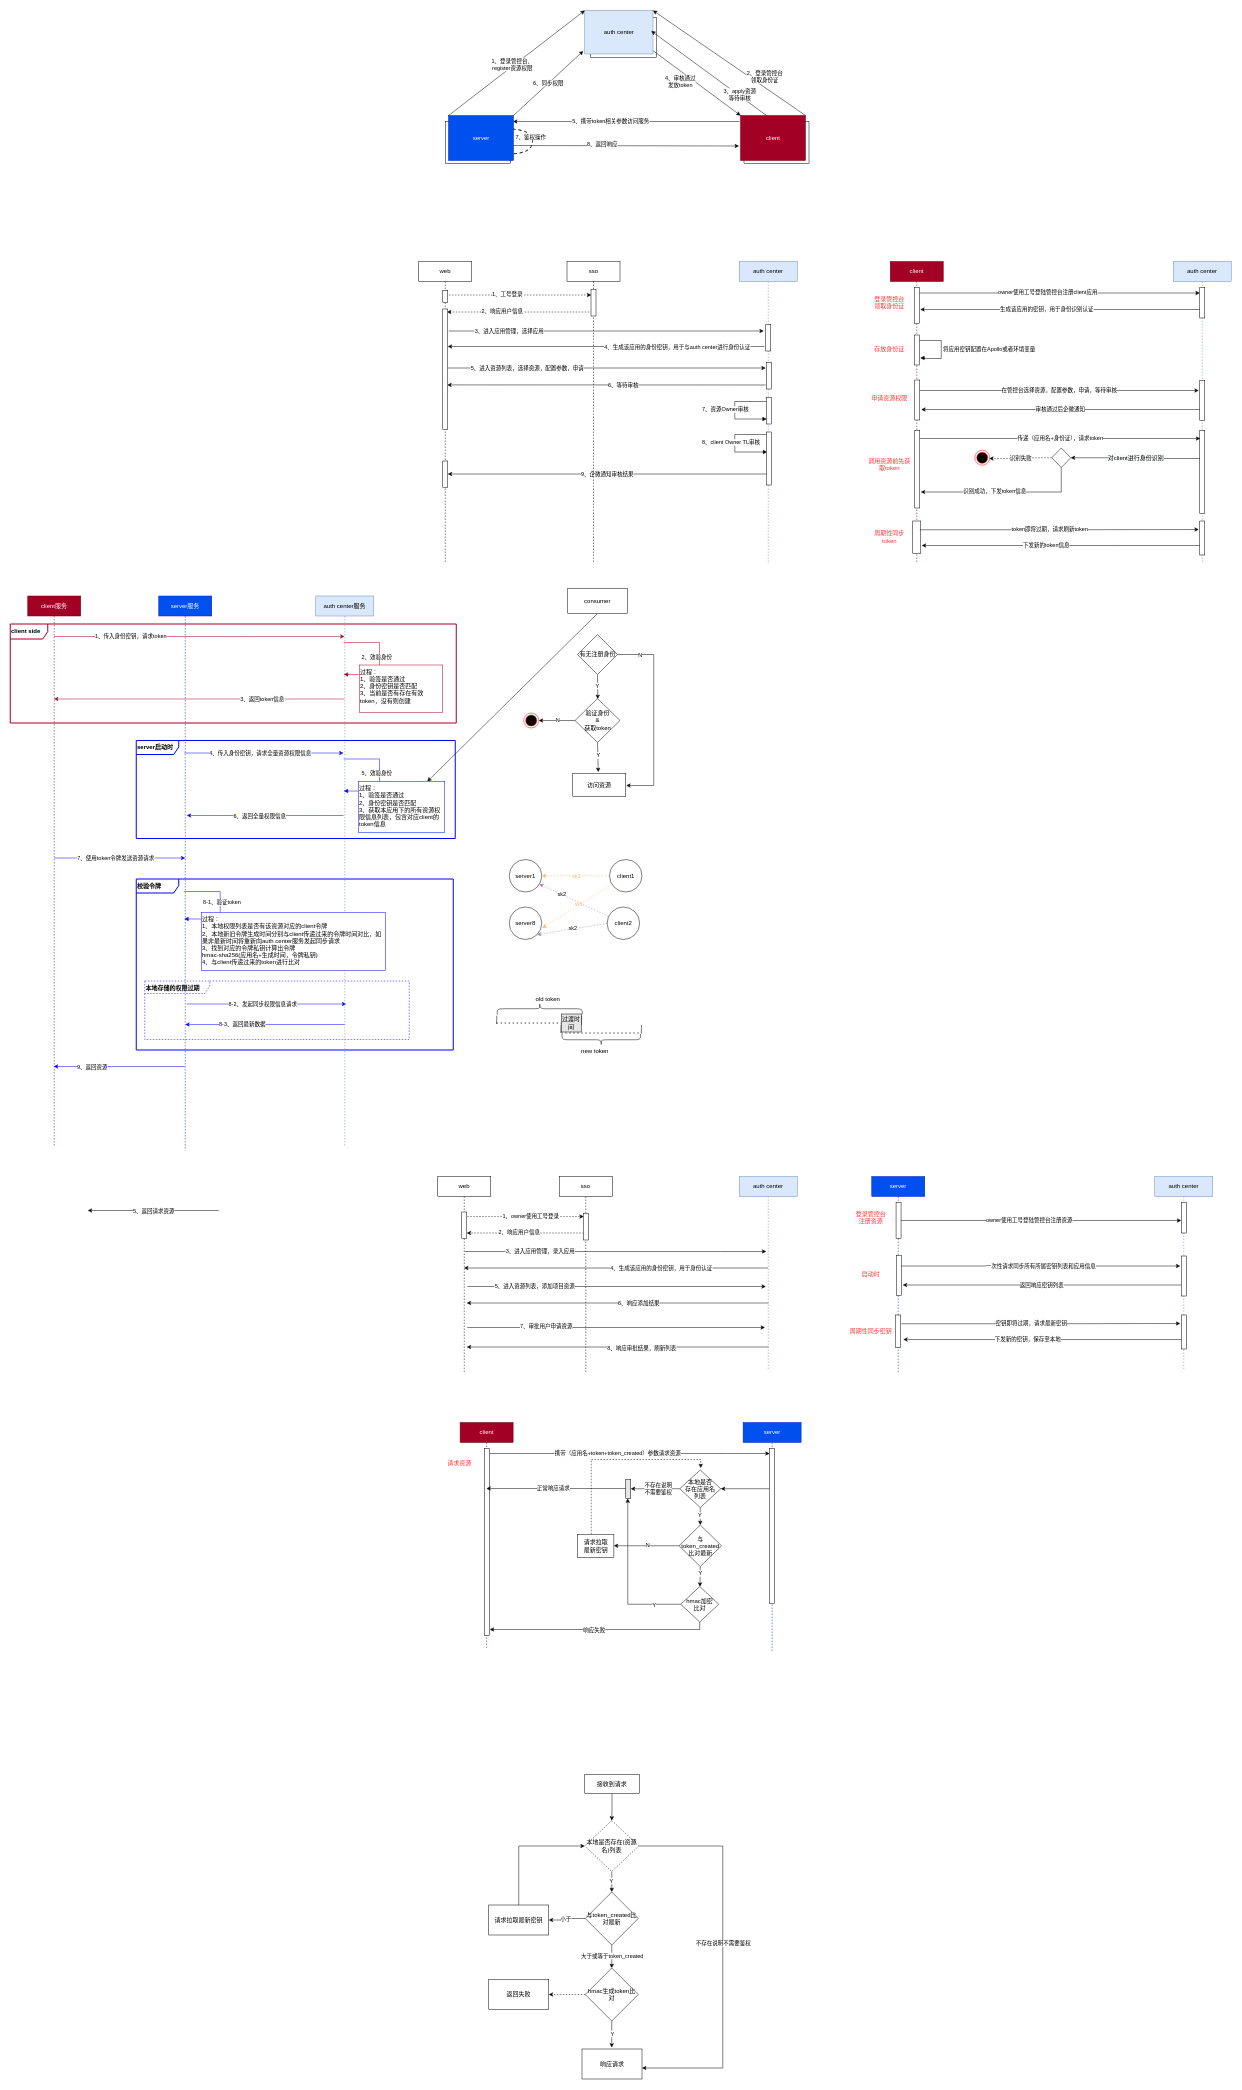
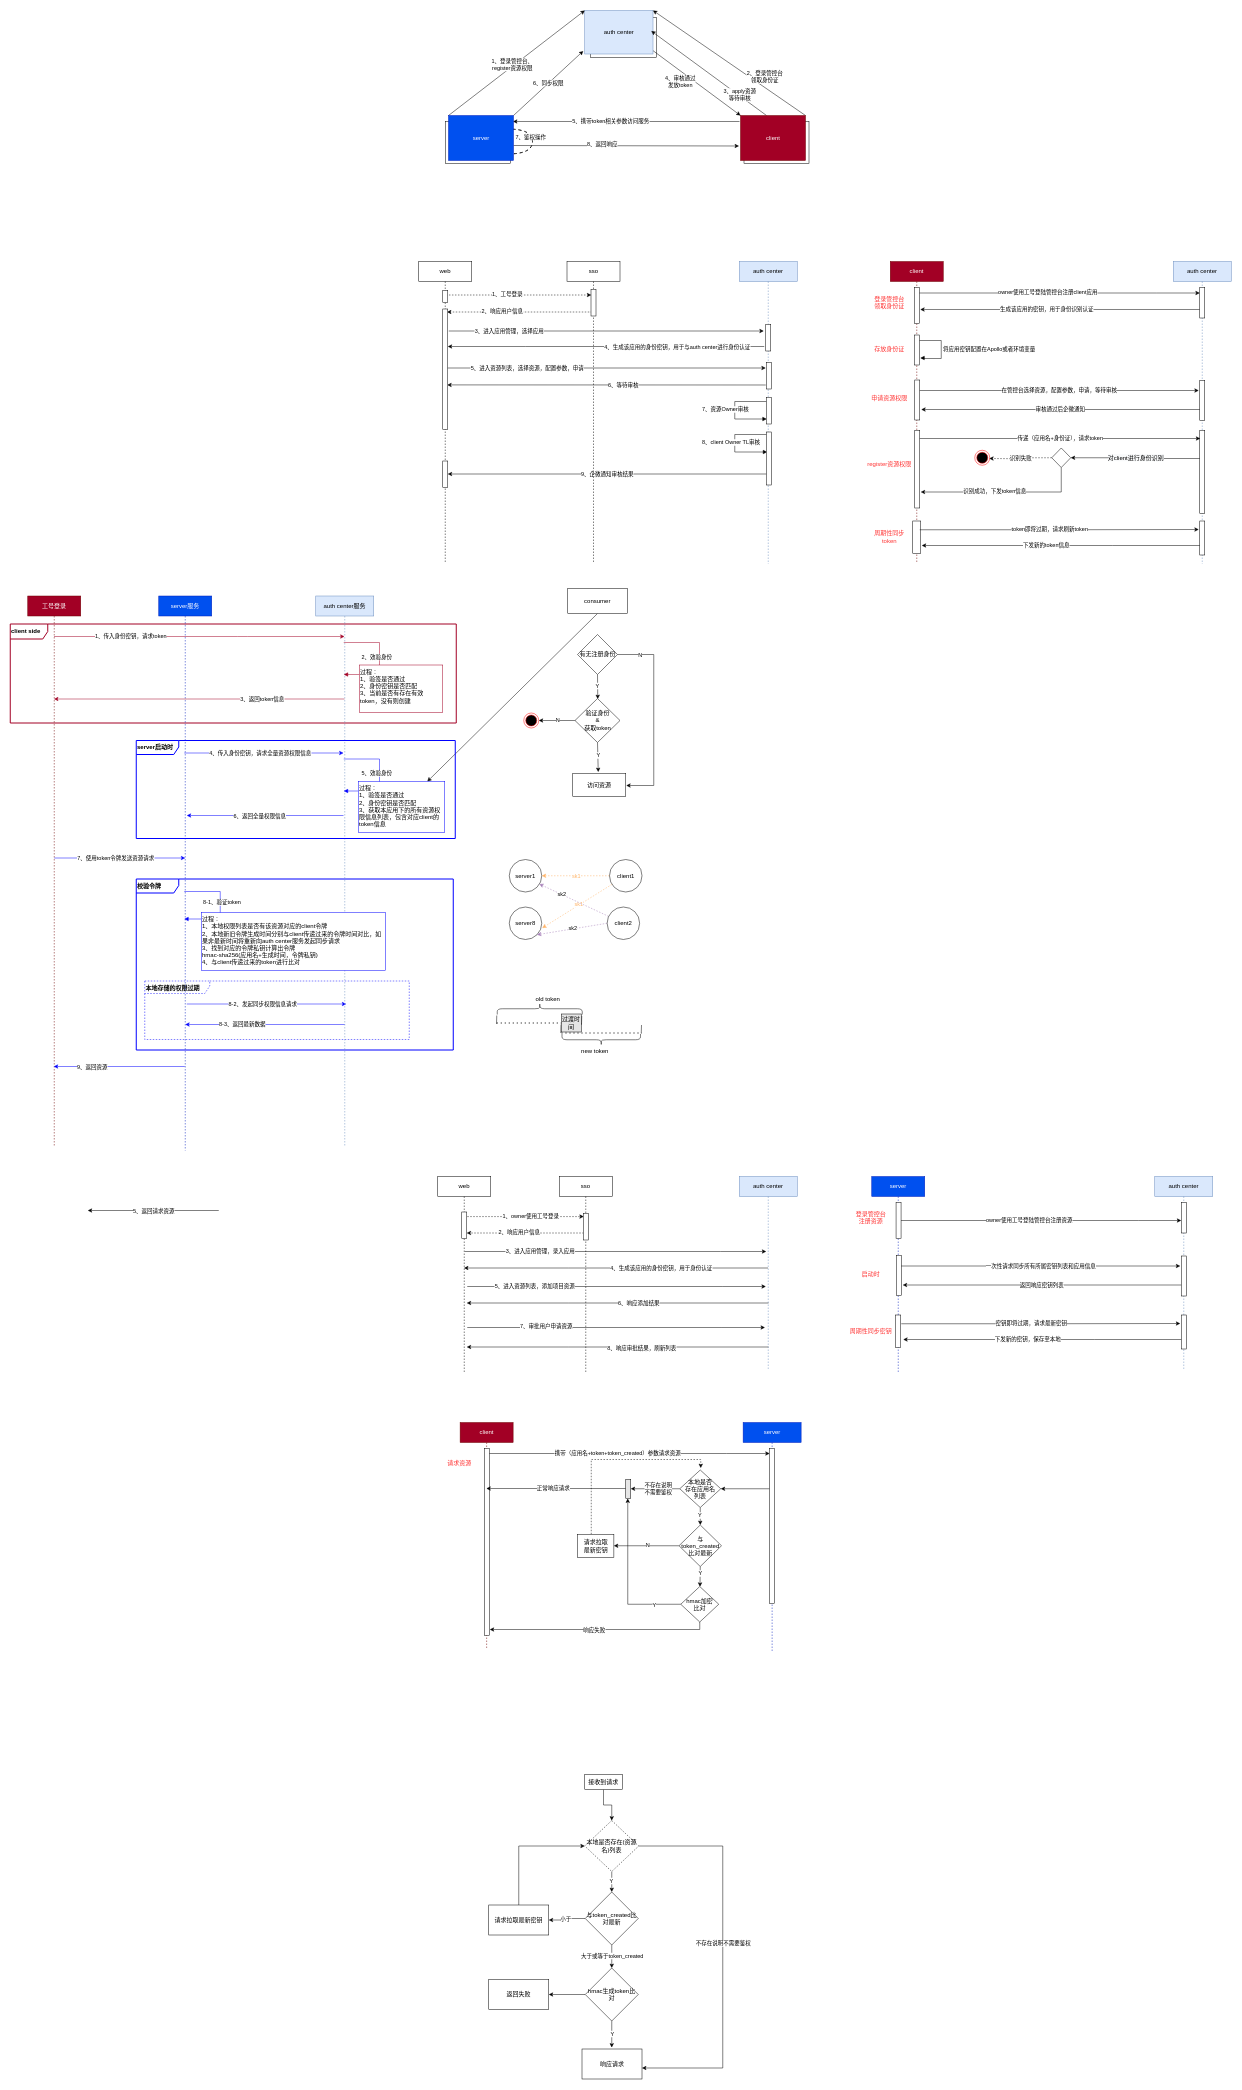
(890, 464) -> (890, 464)
(54, 606) -> (54, 606)
(612, 1784) -> (604, 1782)
(569, 1994) -> (569, 1994)
